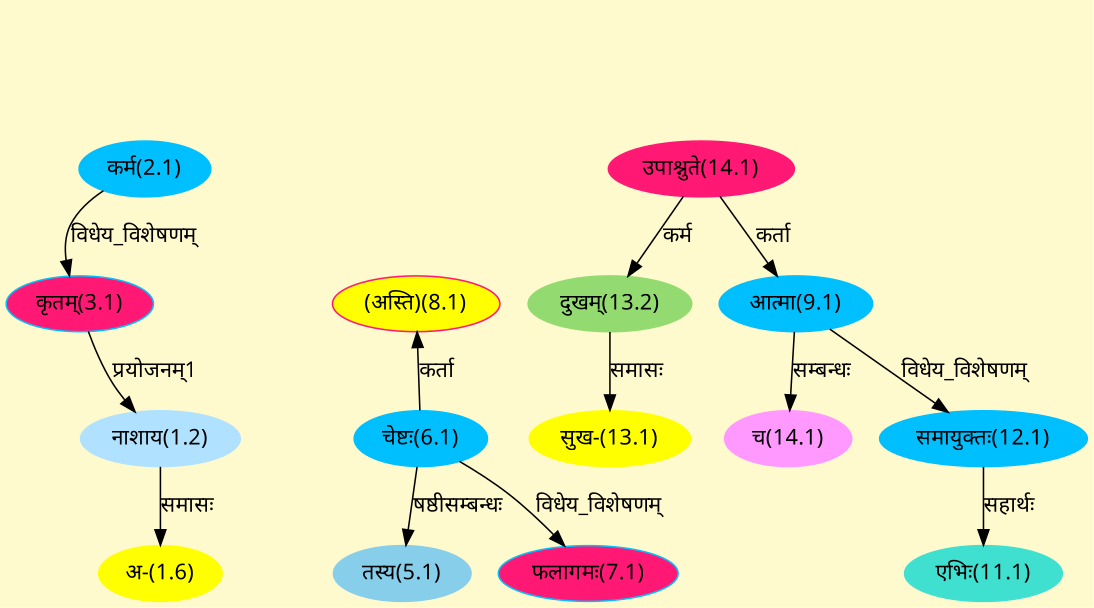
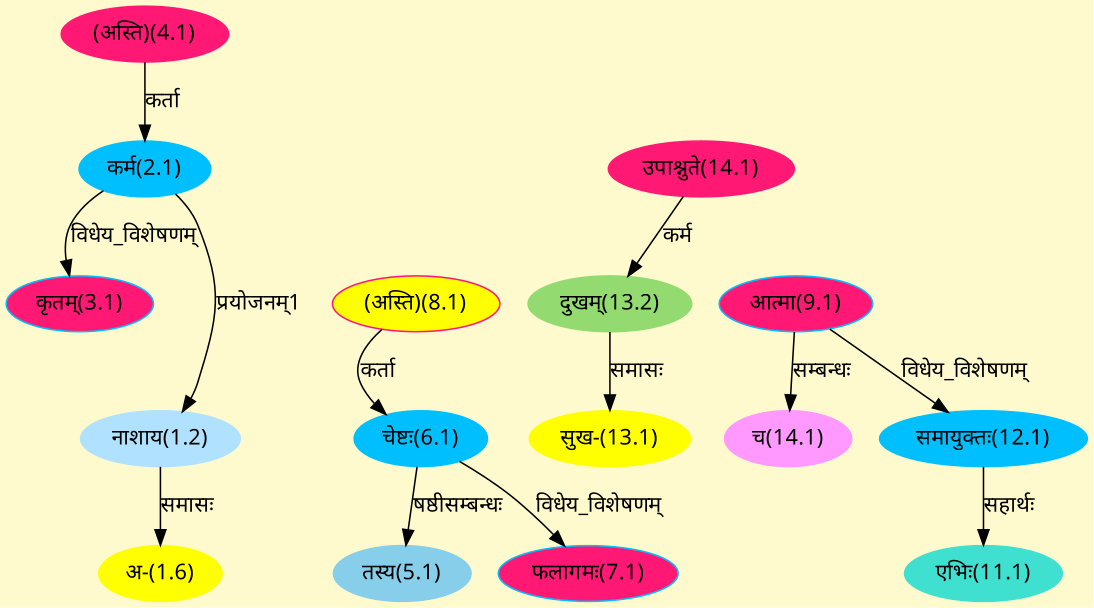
none -> (145, 34)
(744, 230) -> none
(796, 304) -> (796, 304)
(104, 367) -> (215, 293)
(419, 379) -> (358, 365)
